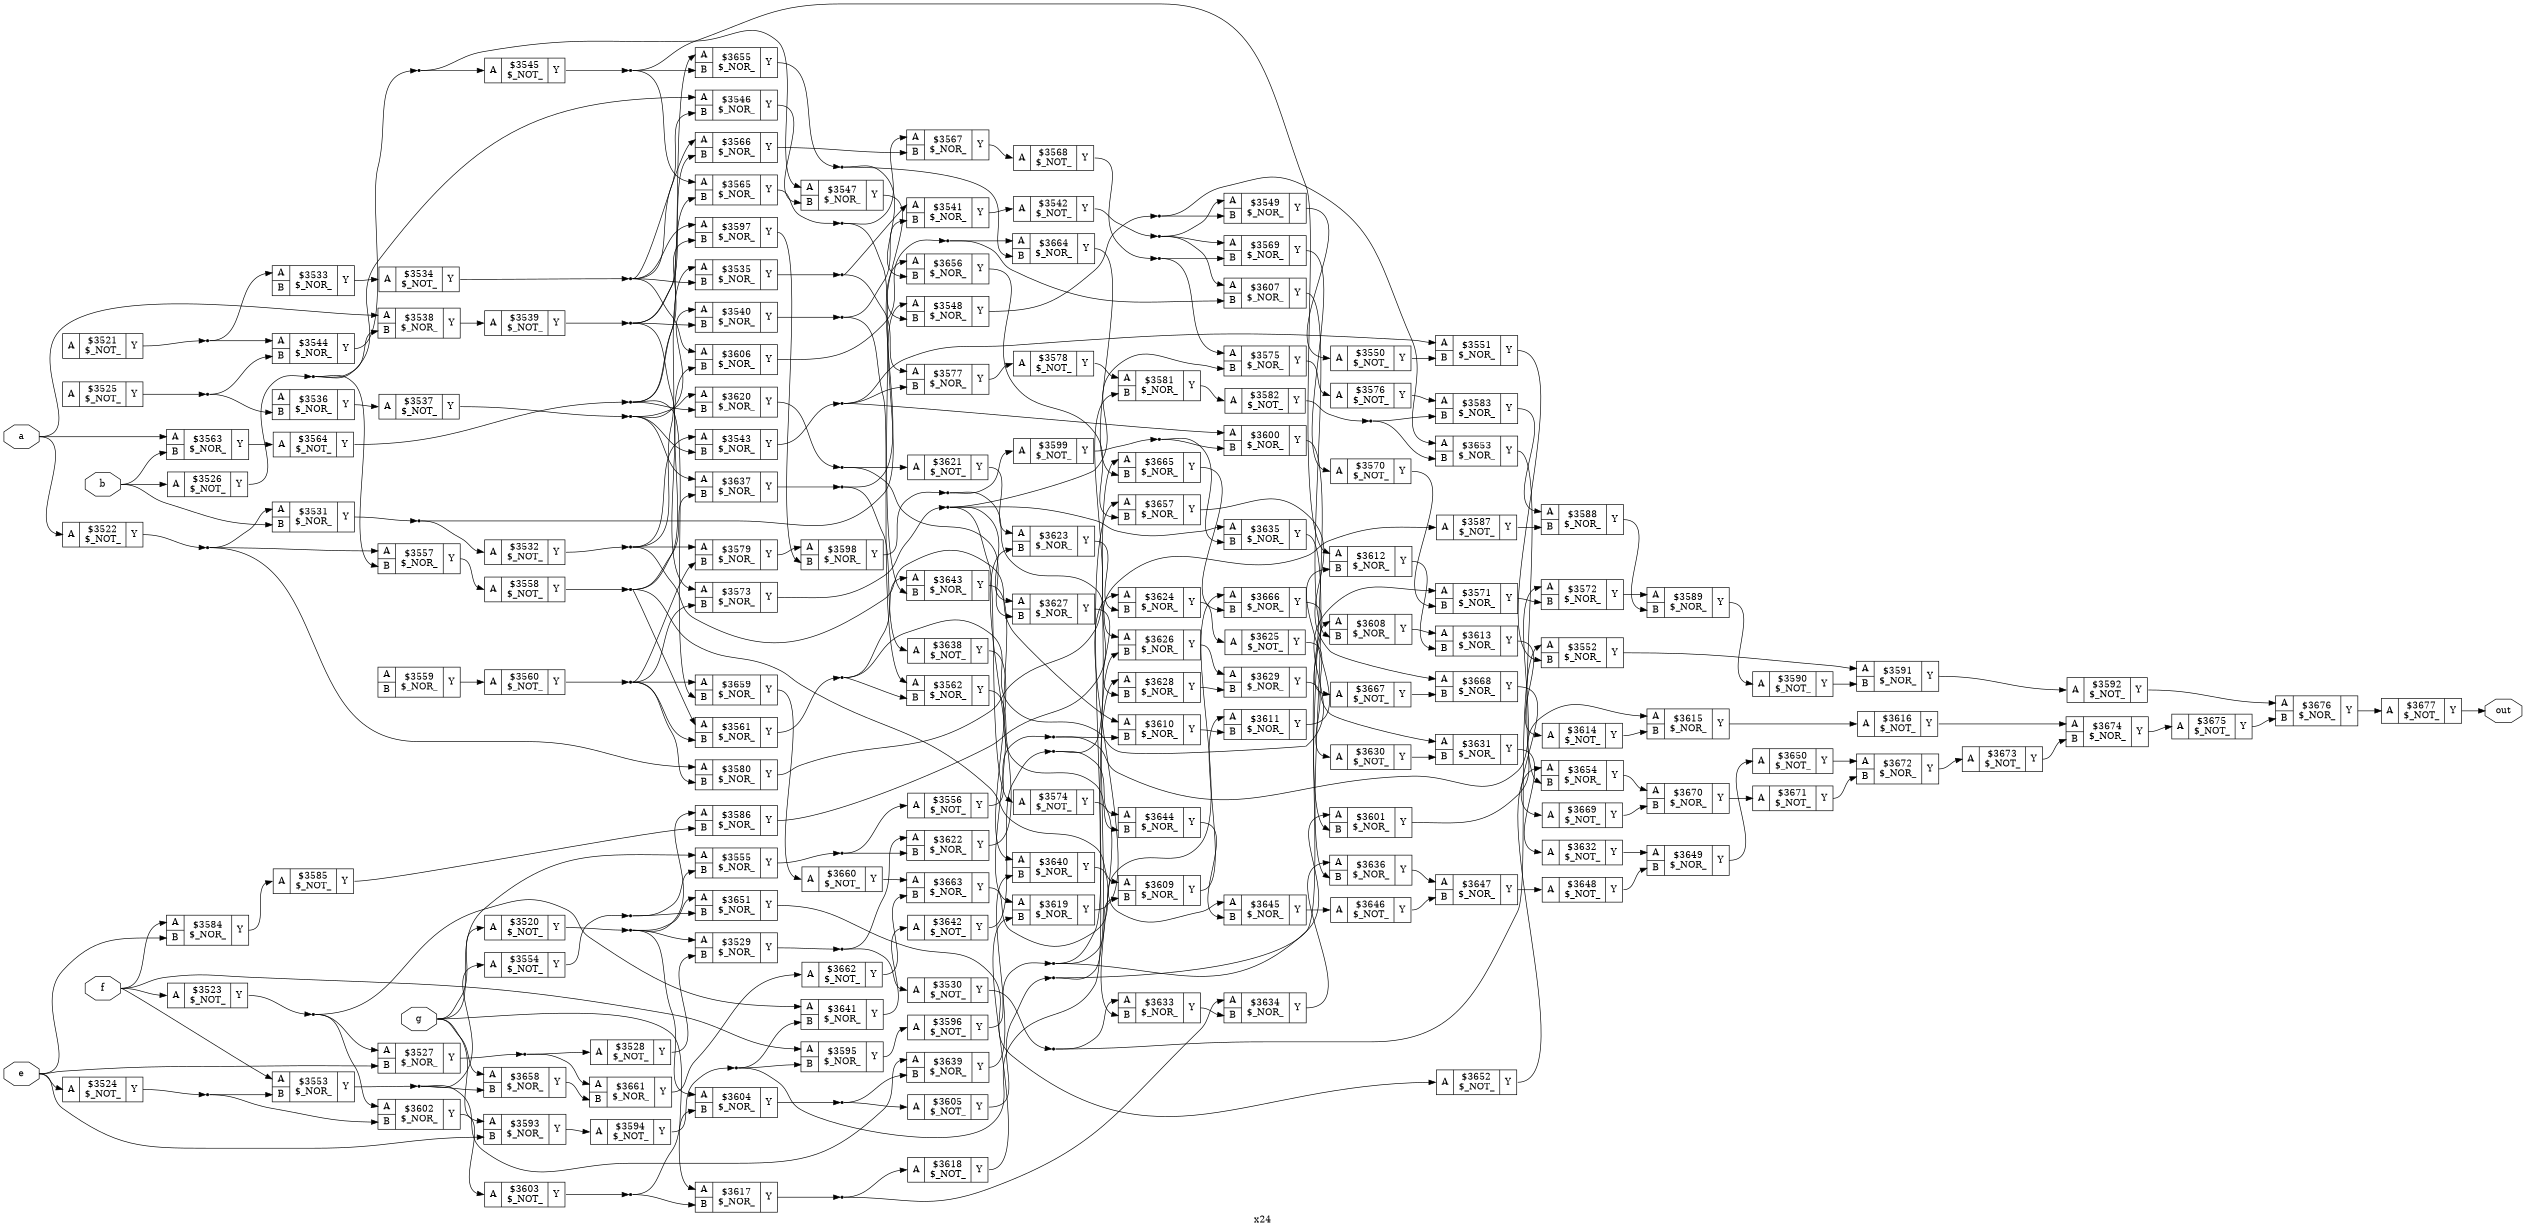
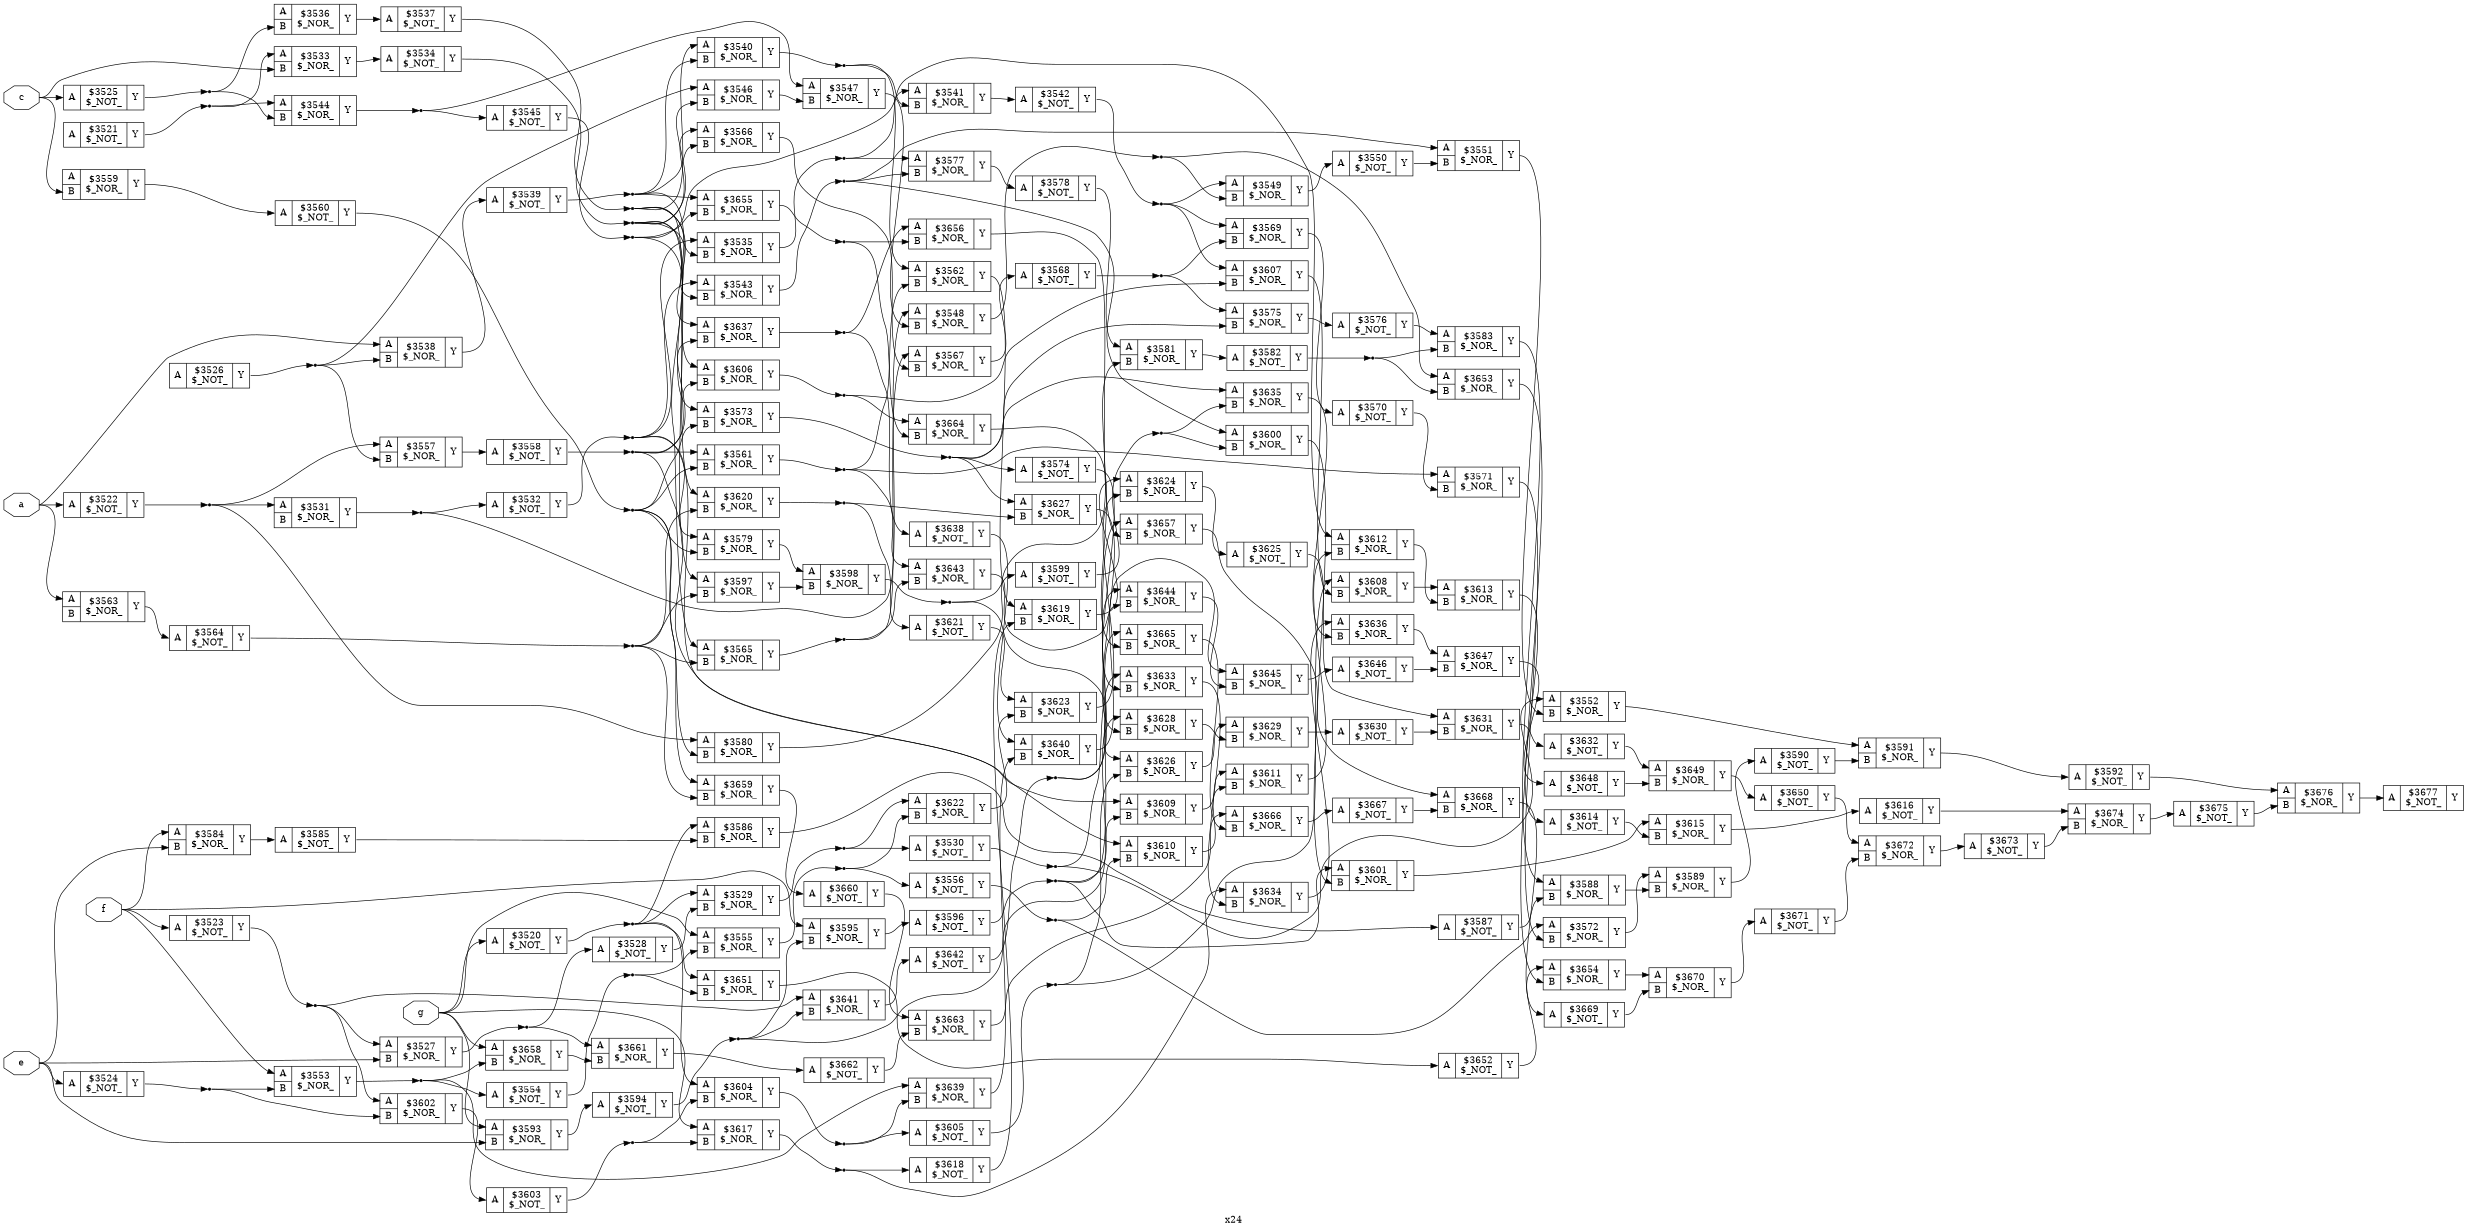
none -> (22, 98)
(103, 484) -> none
(2503, 711) -> none
